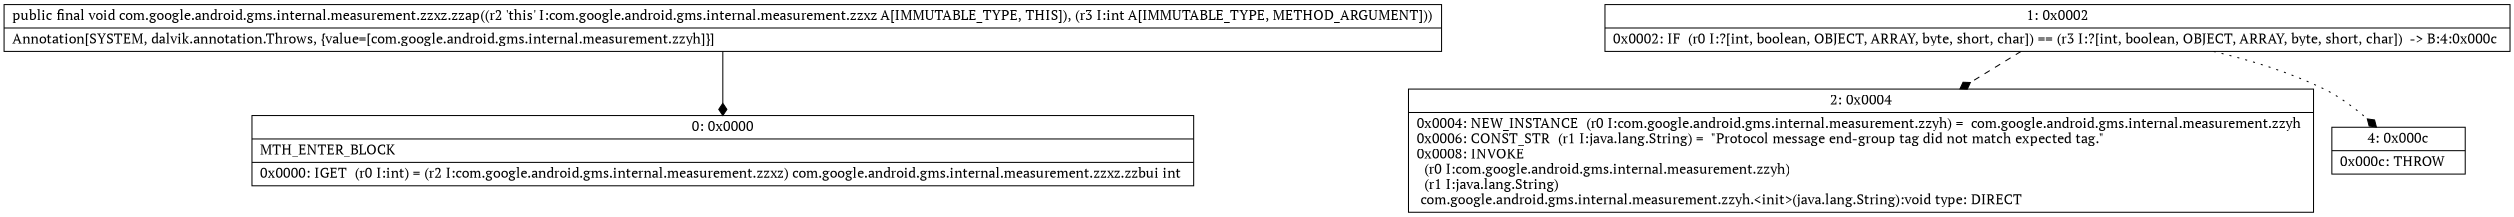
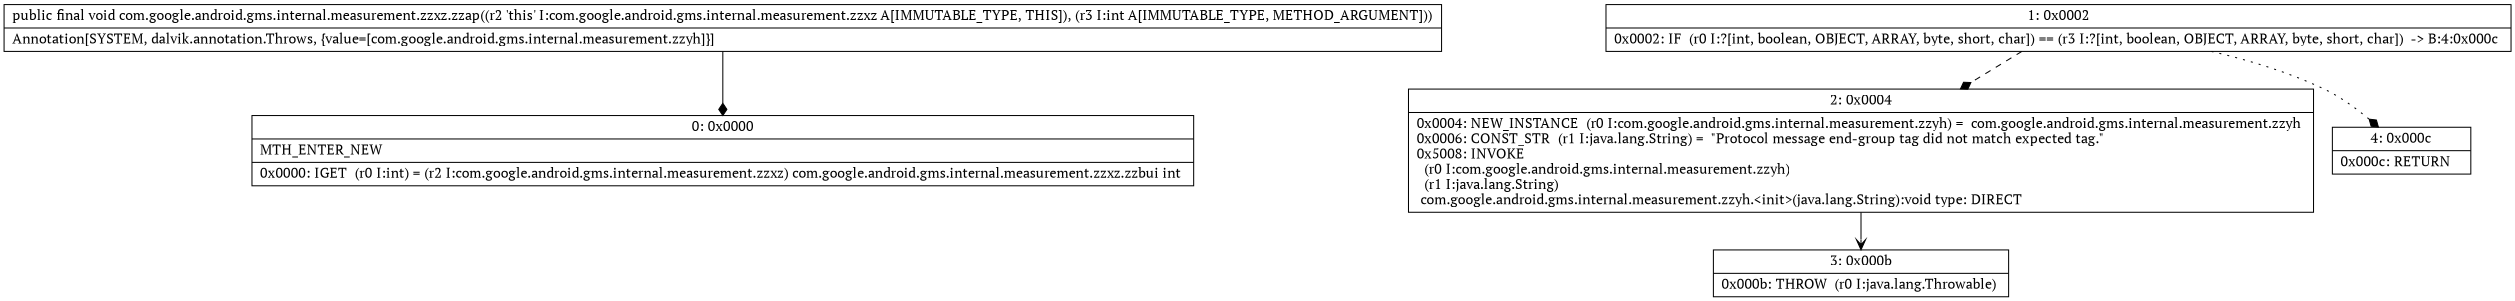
(328, 150) -> (322, 150)
(1475, 154) -> (1475, 154)
(2399, 162) -> (2402, 162)
none -> (1861, 273)
